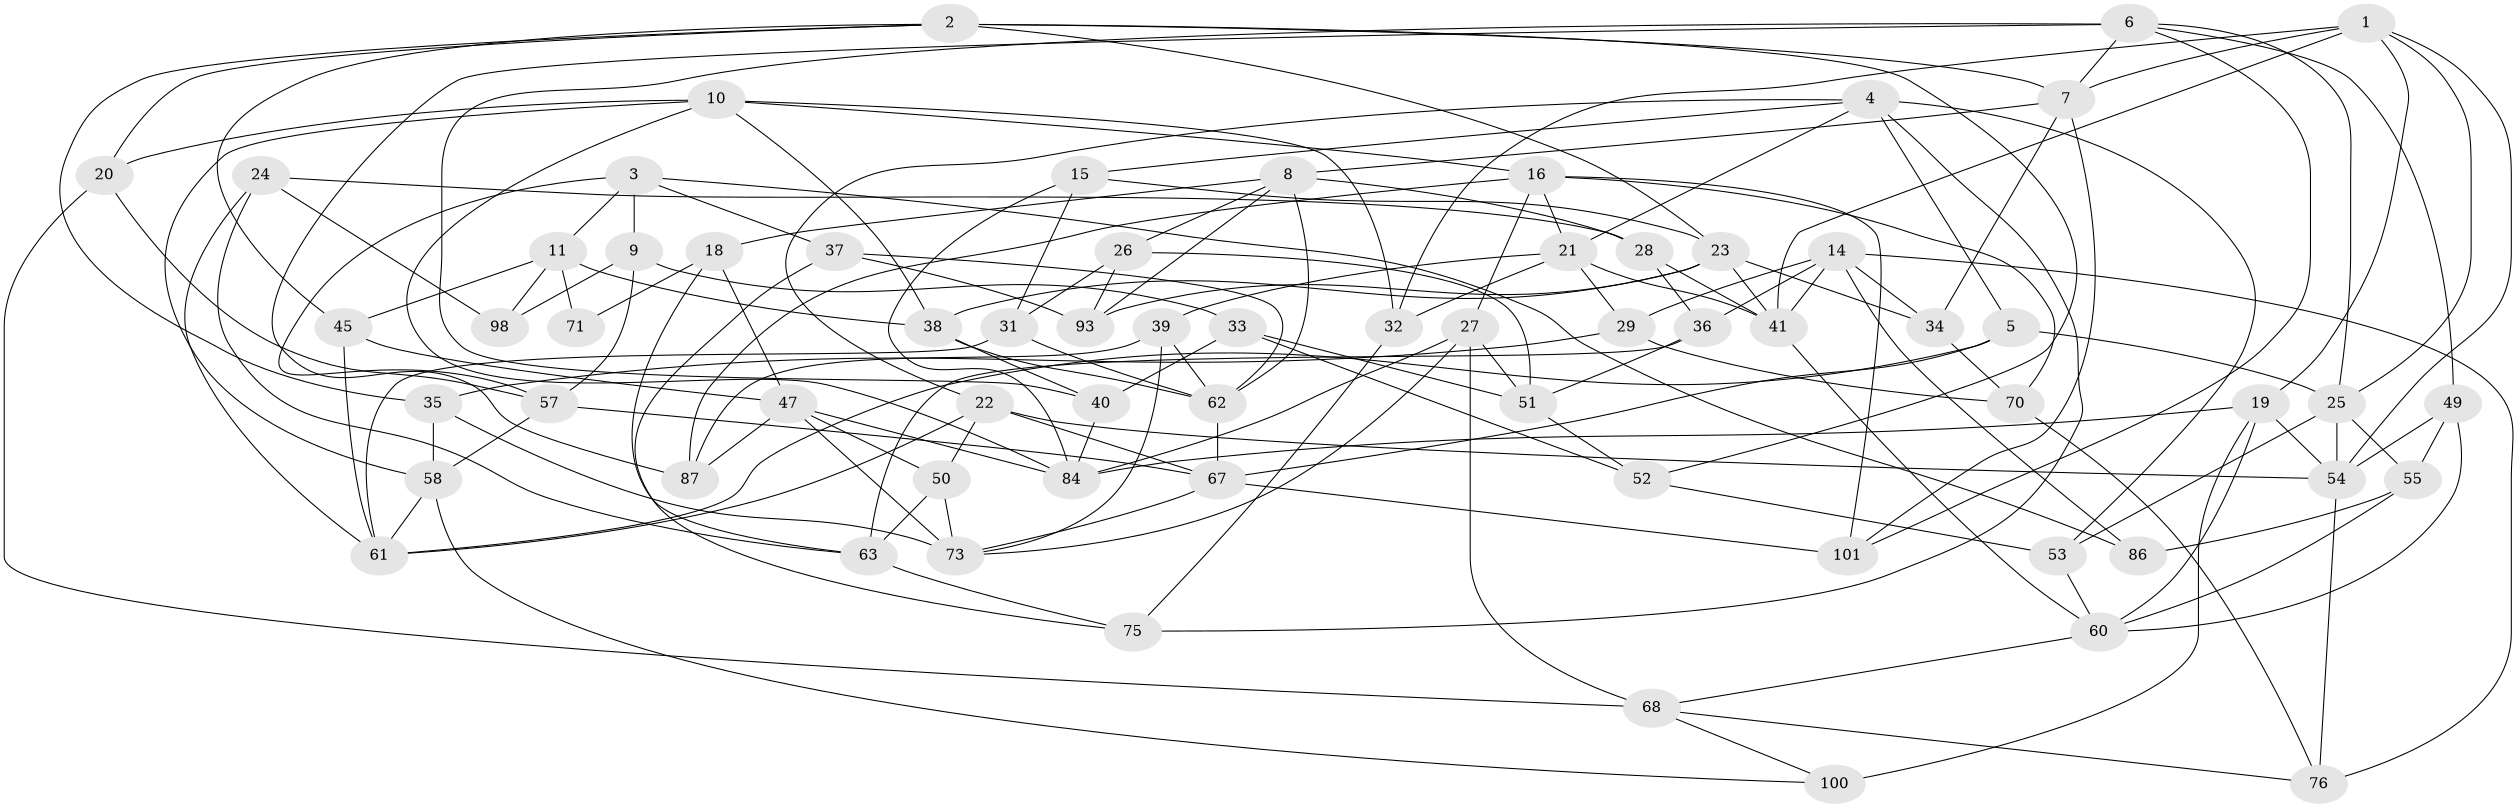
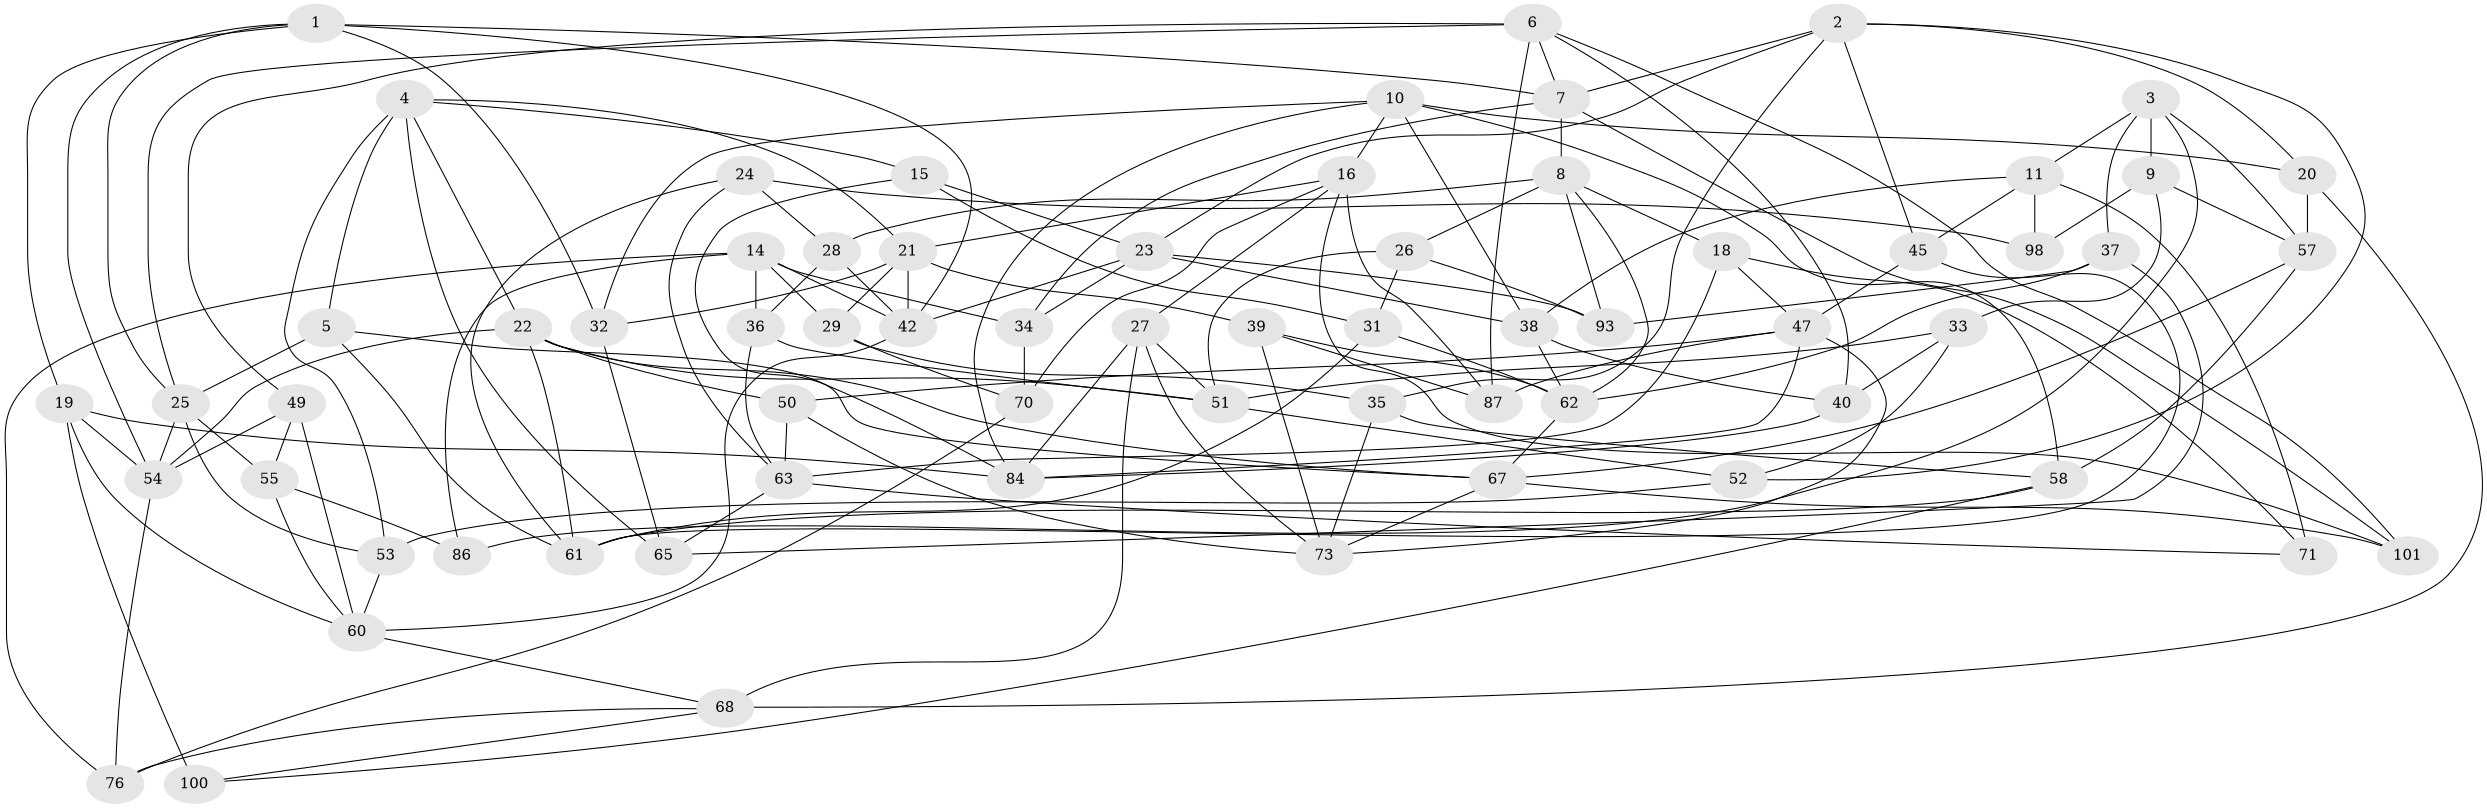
(1779, 328) -> (908, 328)
none -> (867, 378)
none -> (1362, 521)
(1133, 632) -> (664, 556)
